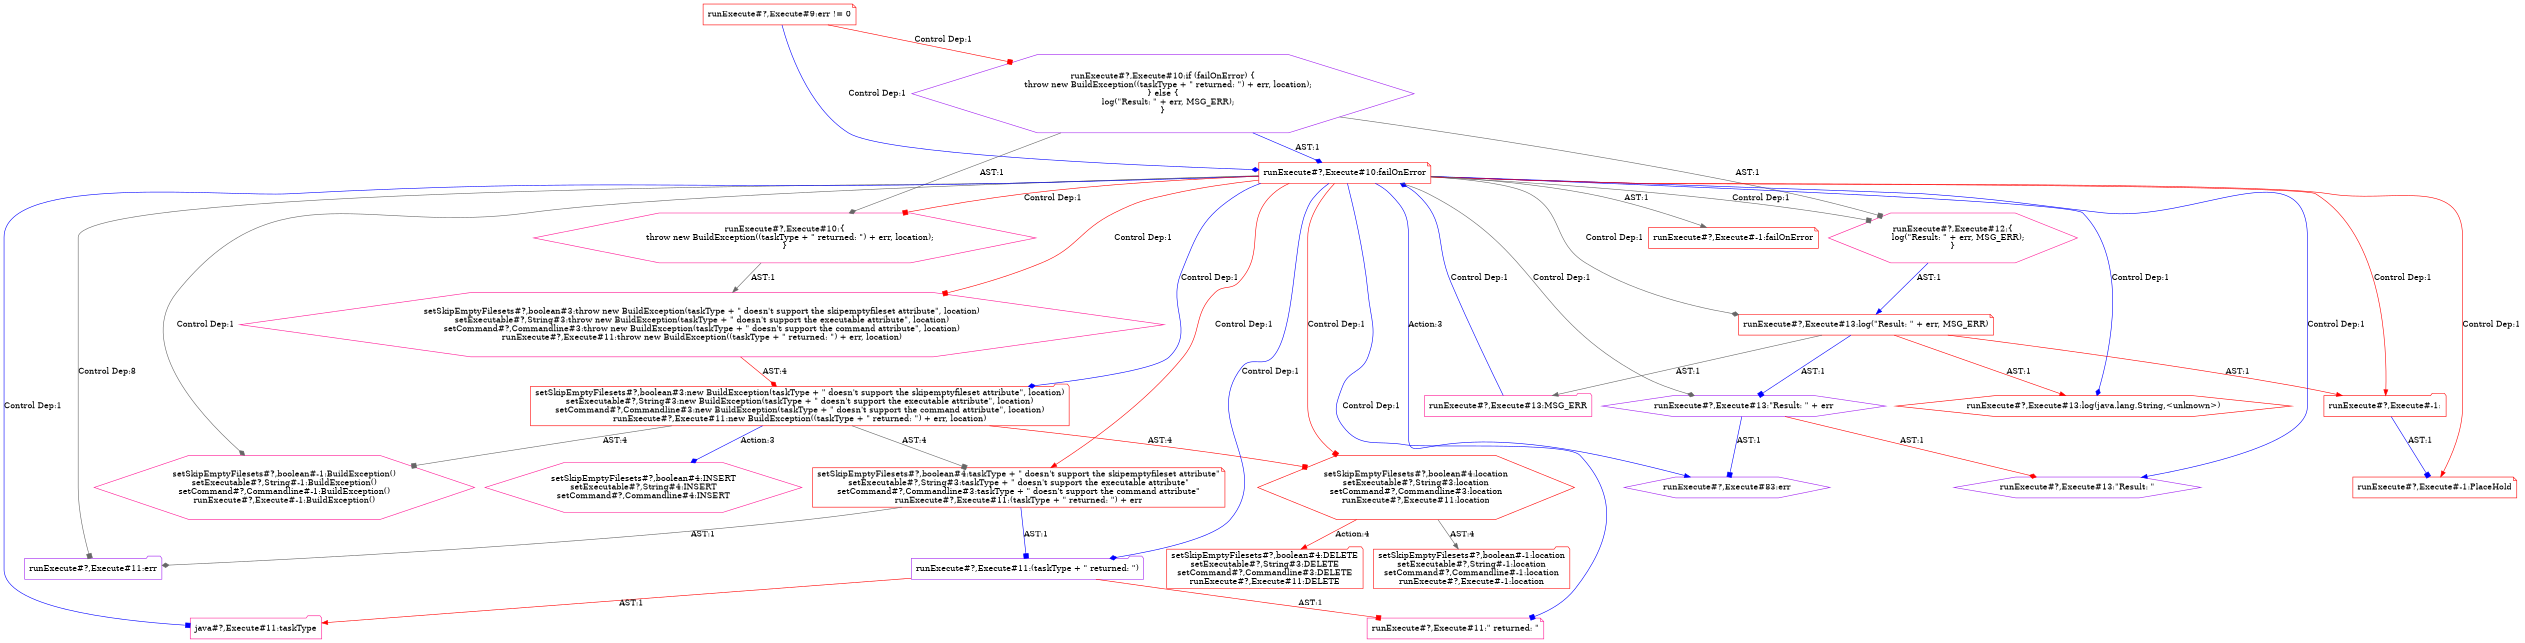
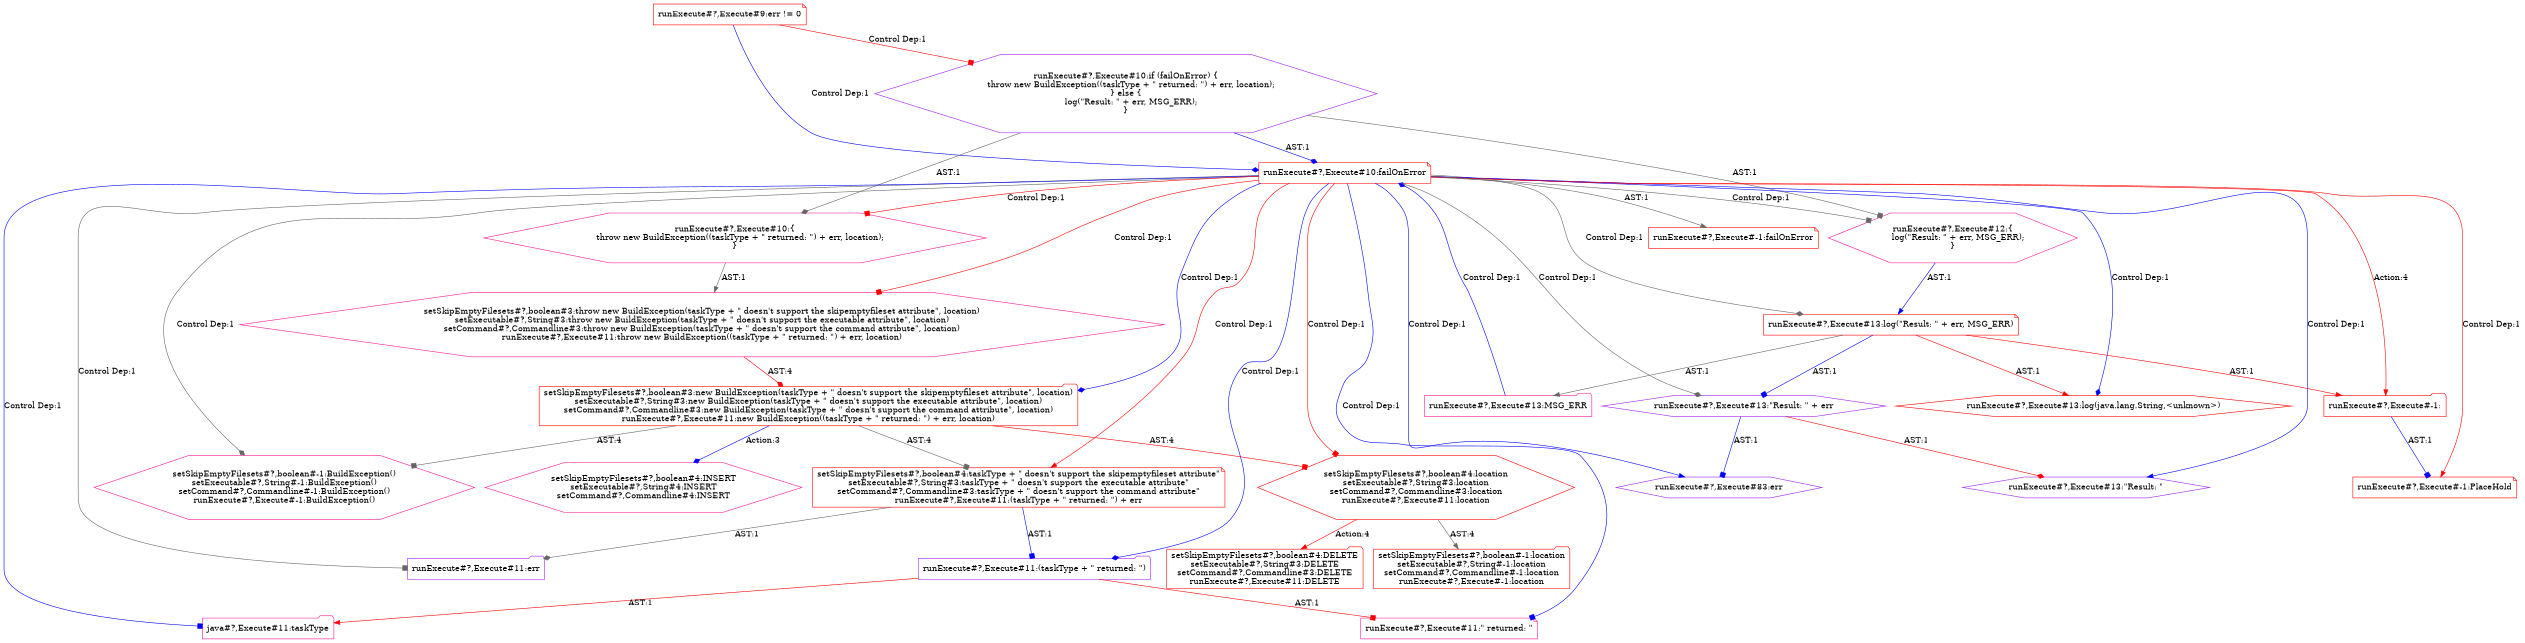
(2403, 278) -> (2391, 278)
(1426, 325) -> (1437, 325)
(107, 372) -> (107, 372)
